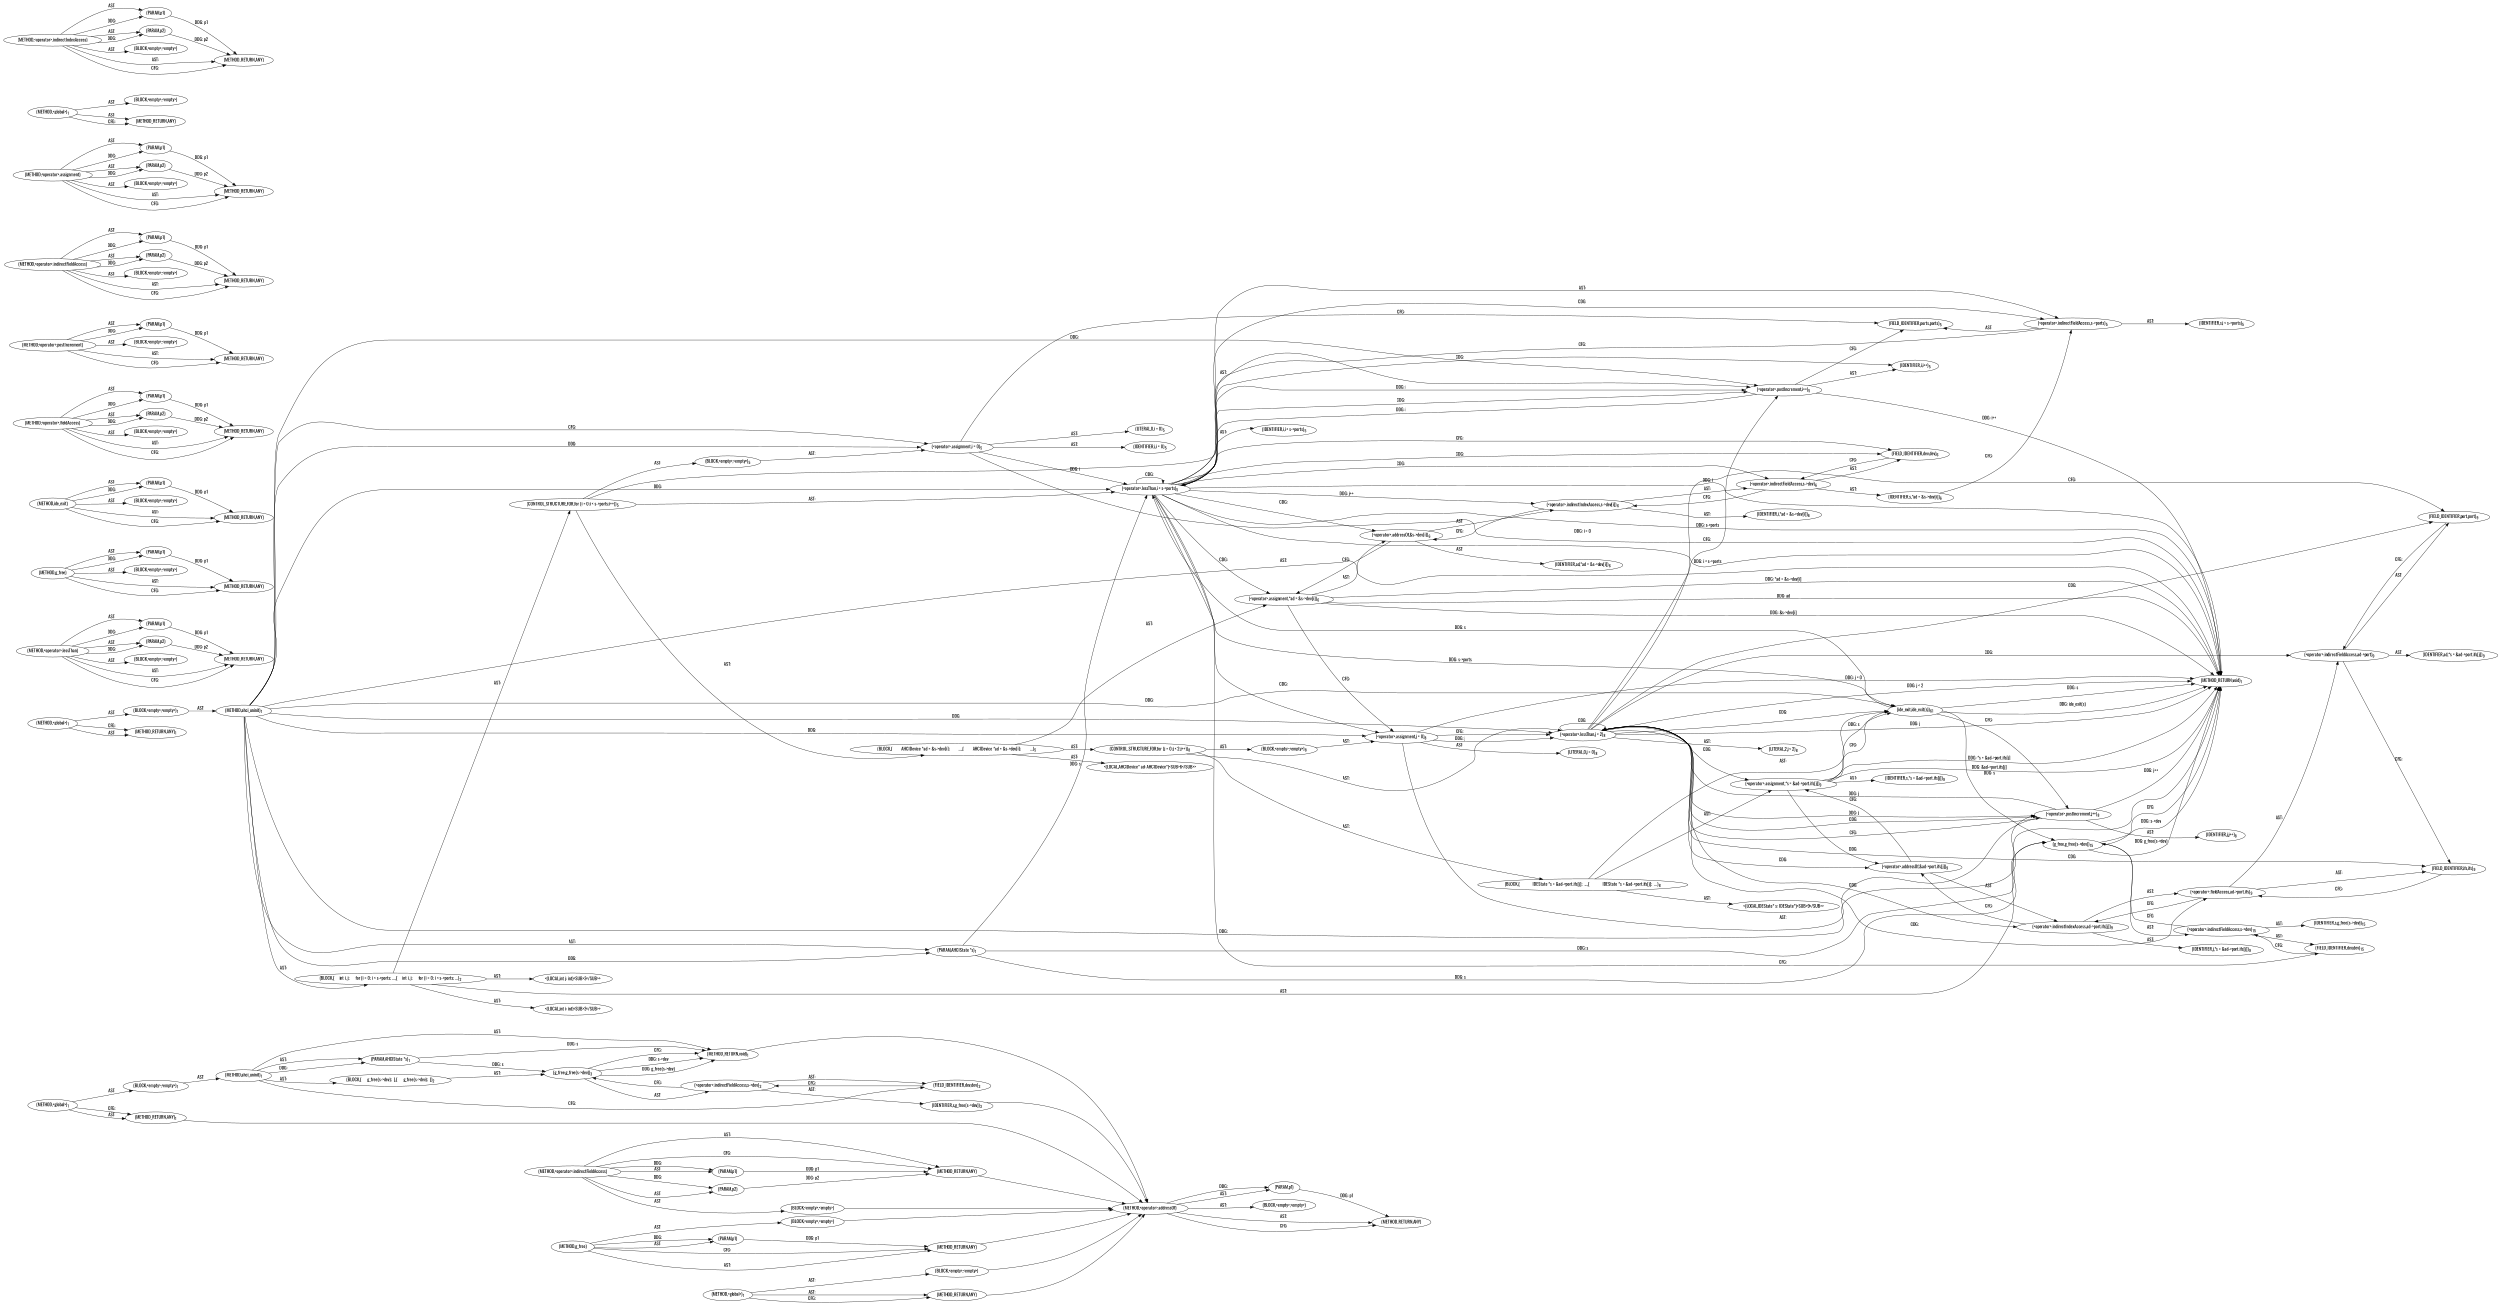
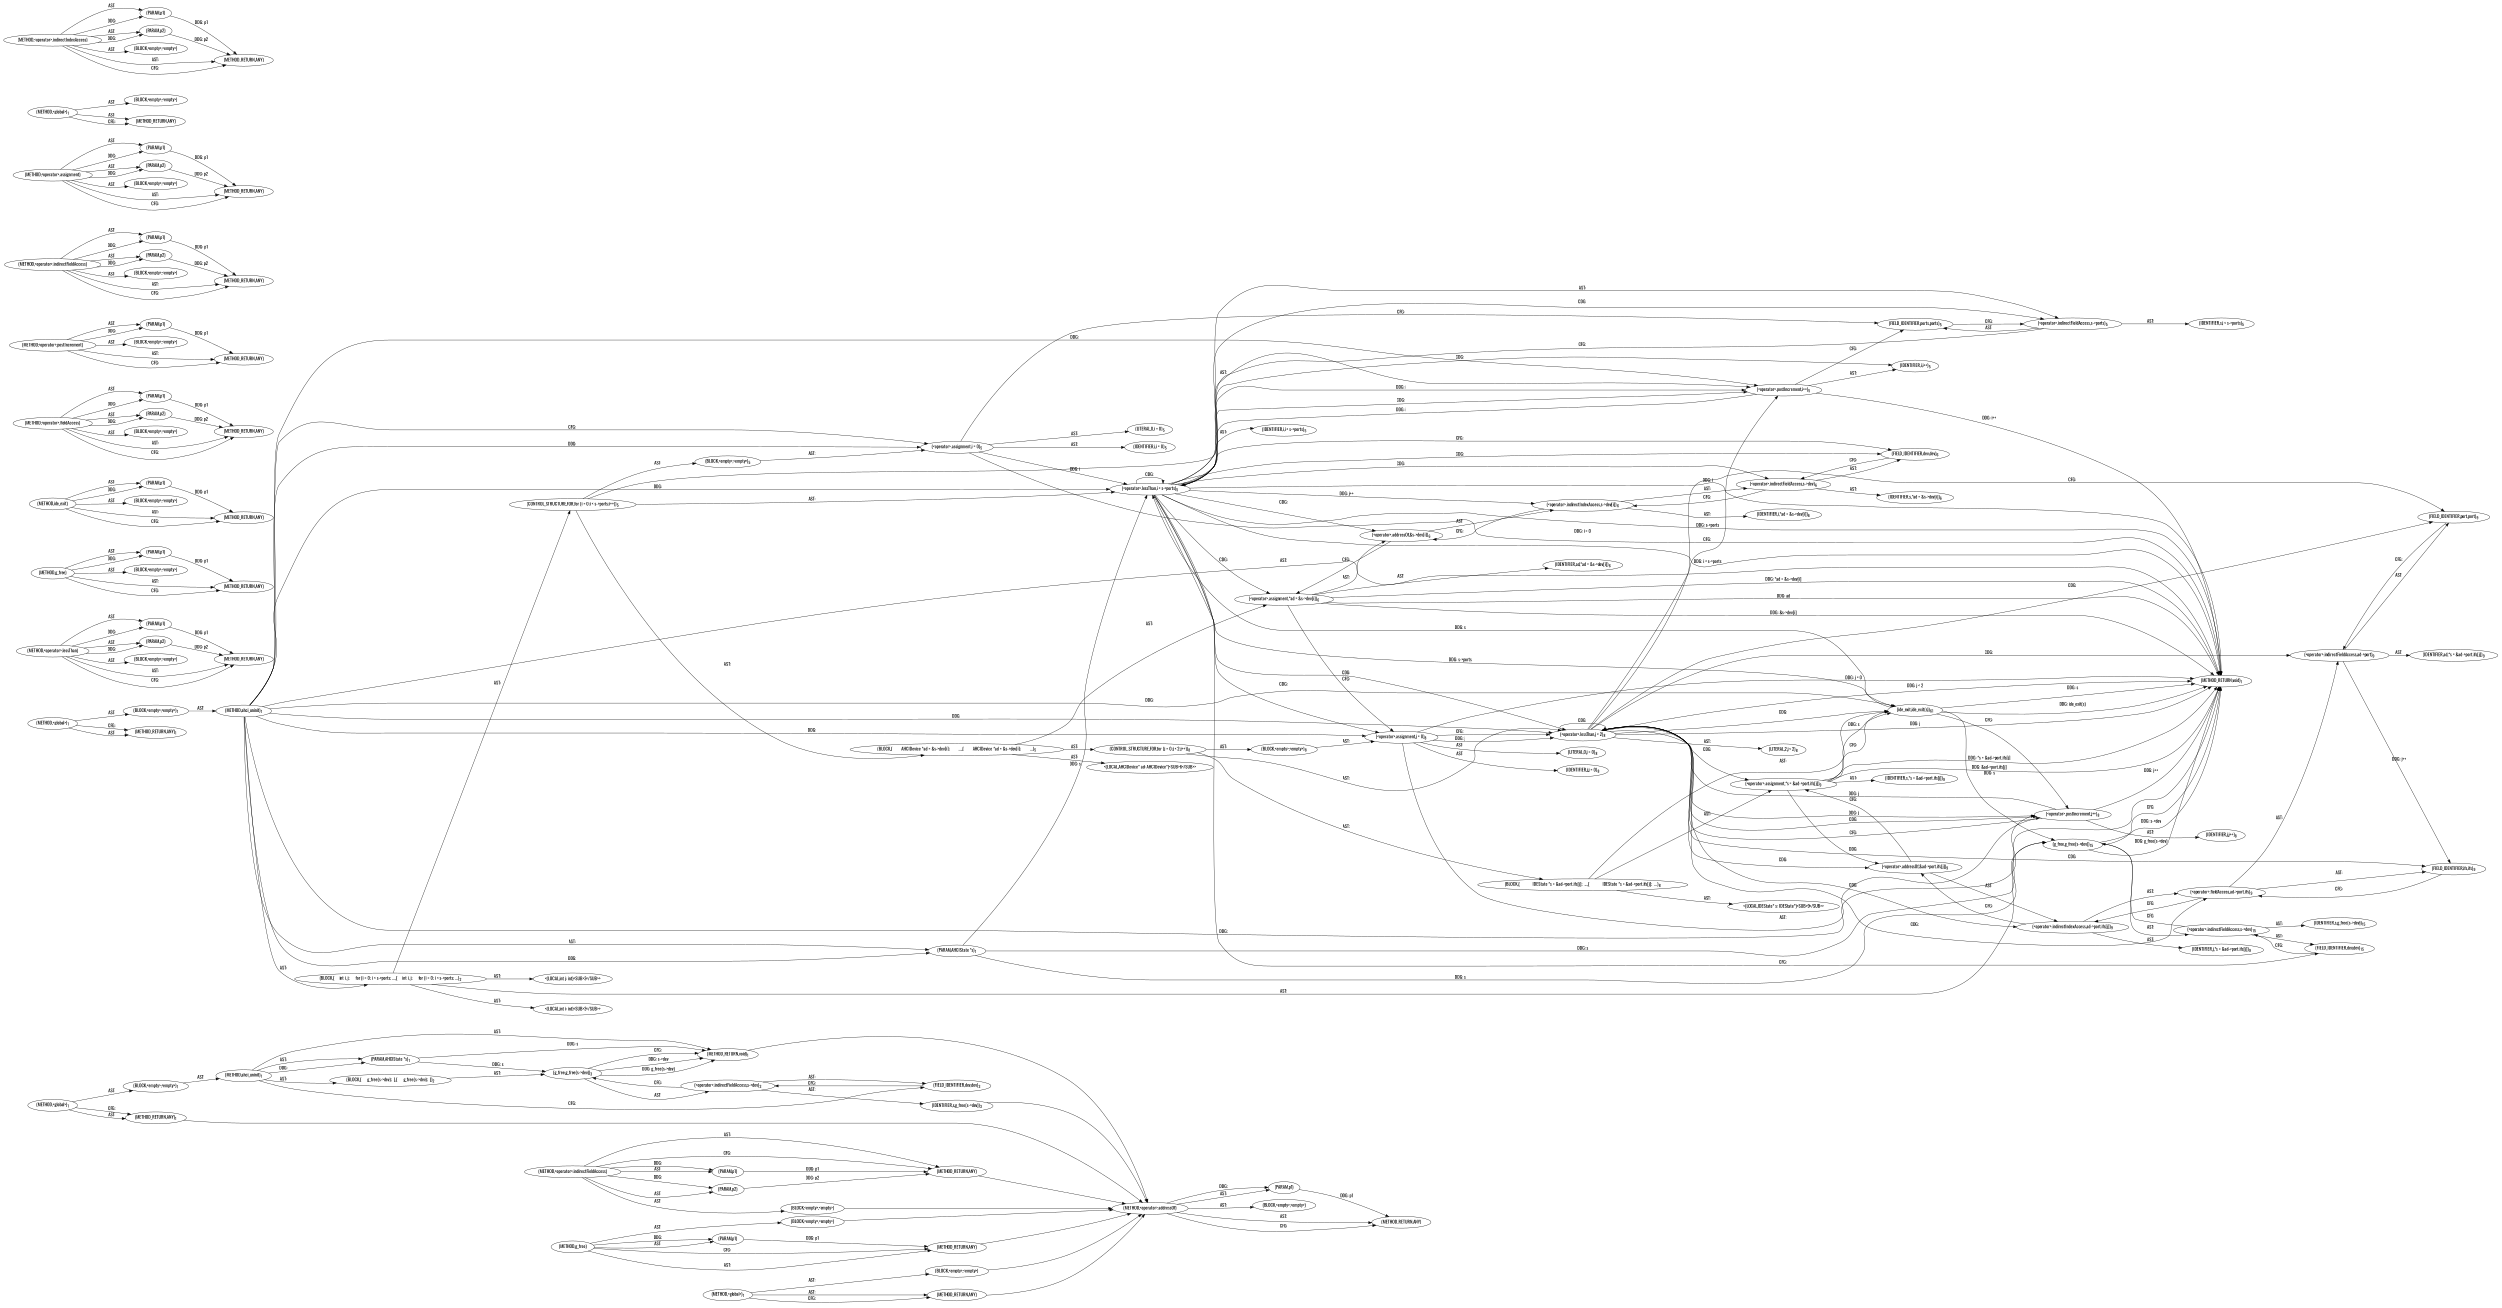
(2027, 440) -> (1987, 324)
(1477, 557) -> (1429, 580)
none -> (1302, 675)
(2399, 760) -> (2399, 760)
none -> (1583, 771)
